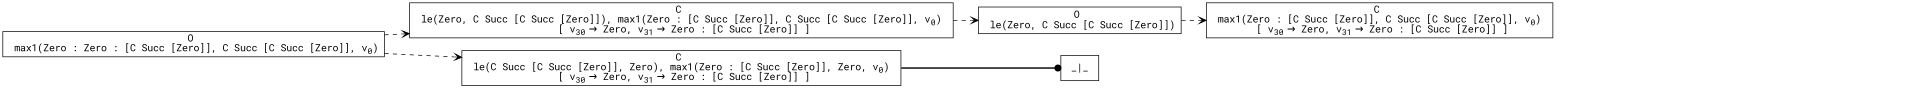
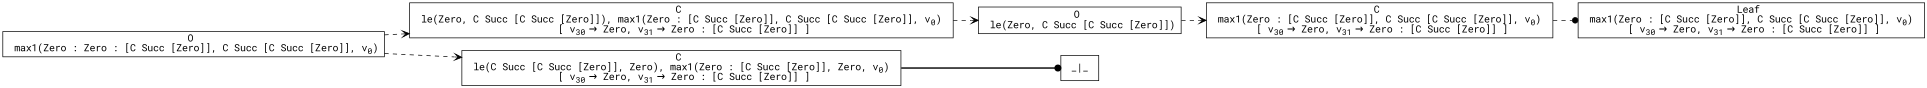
none -> (1751, 20)
